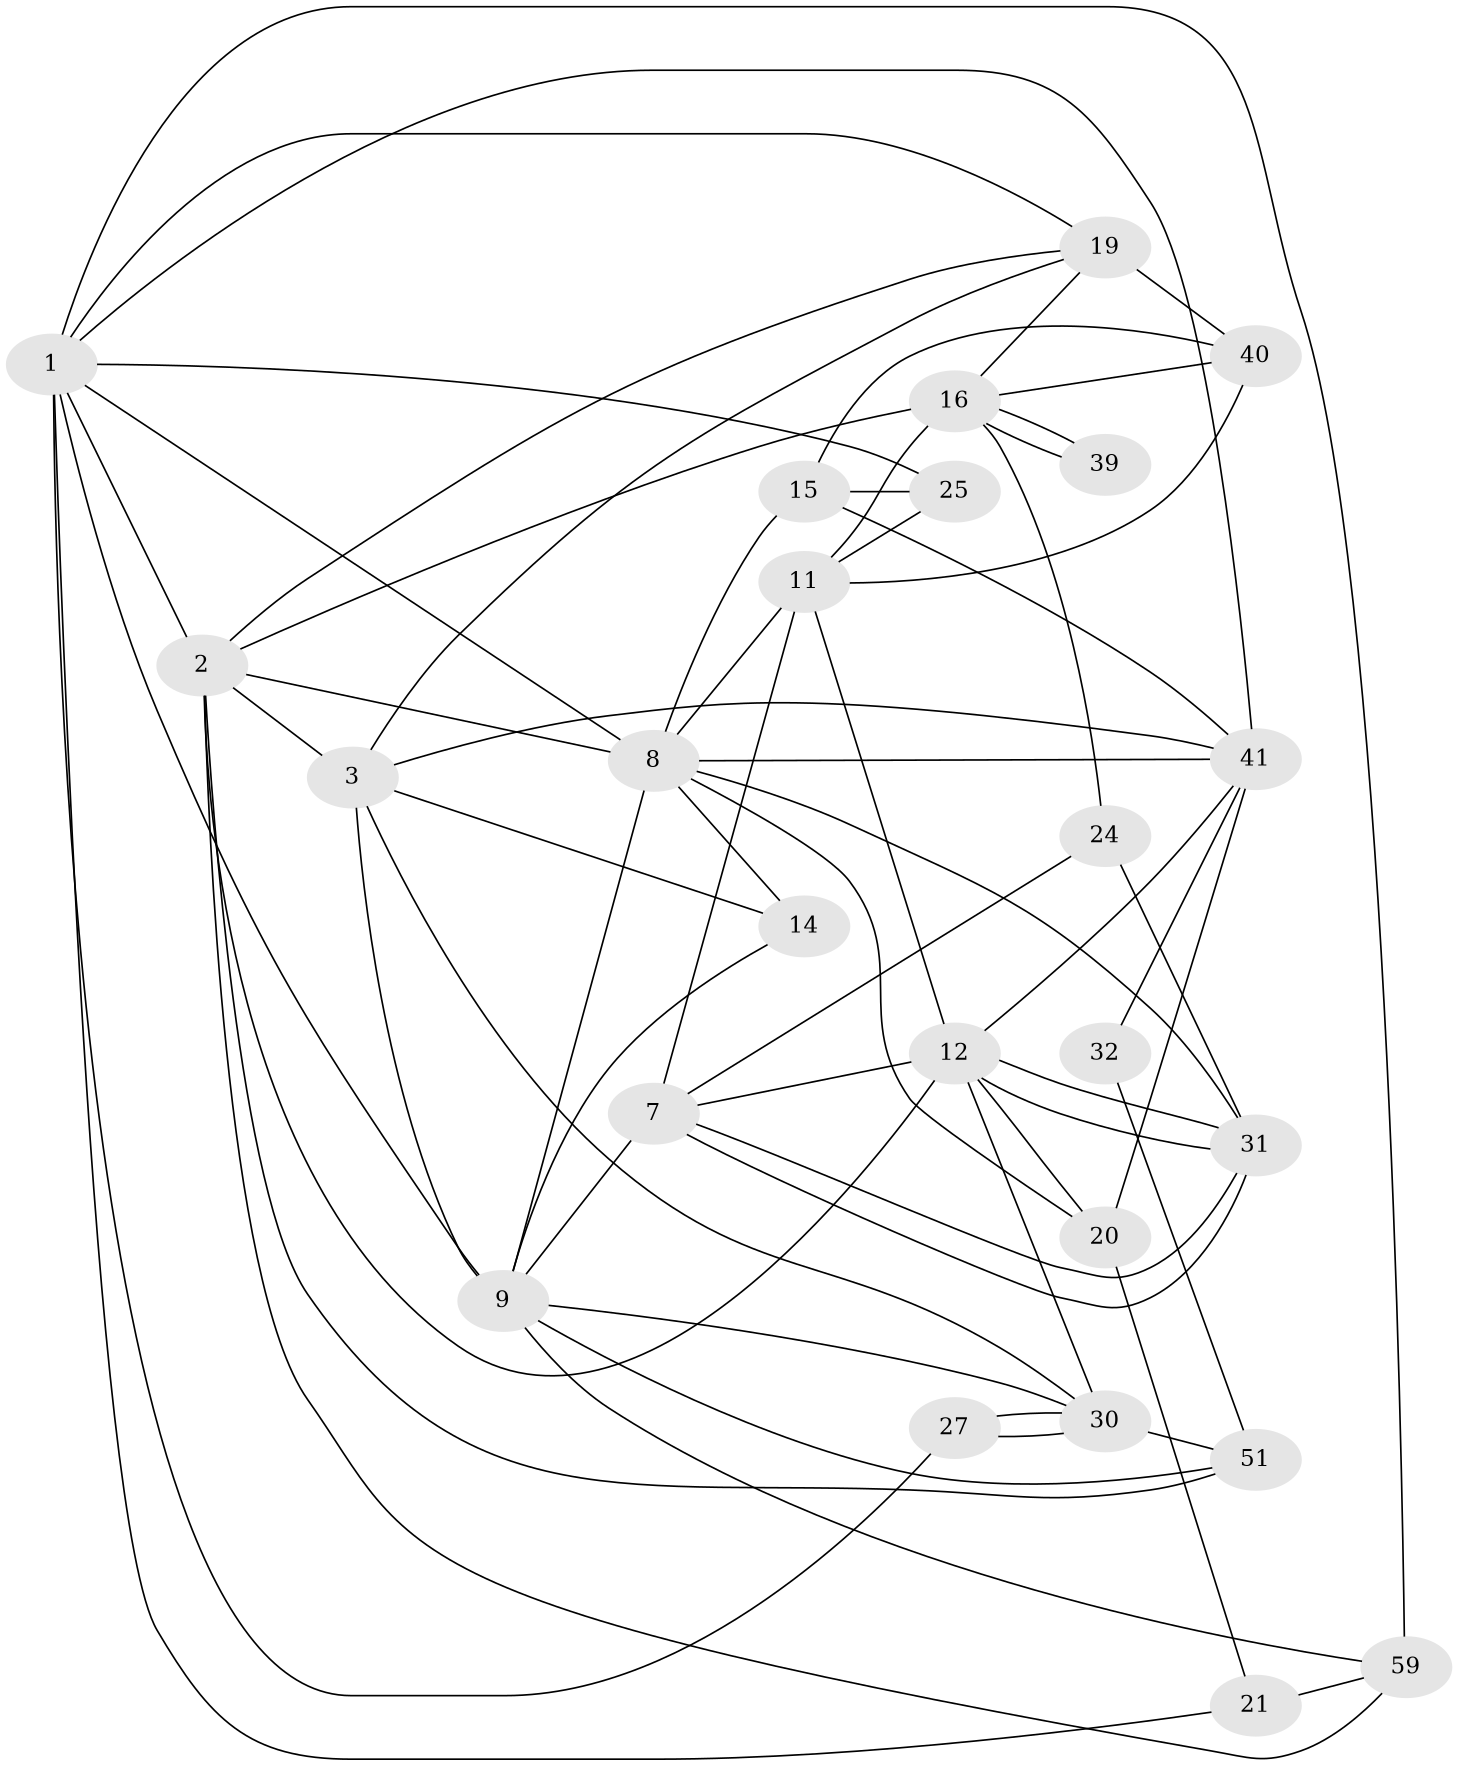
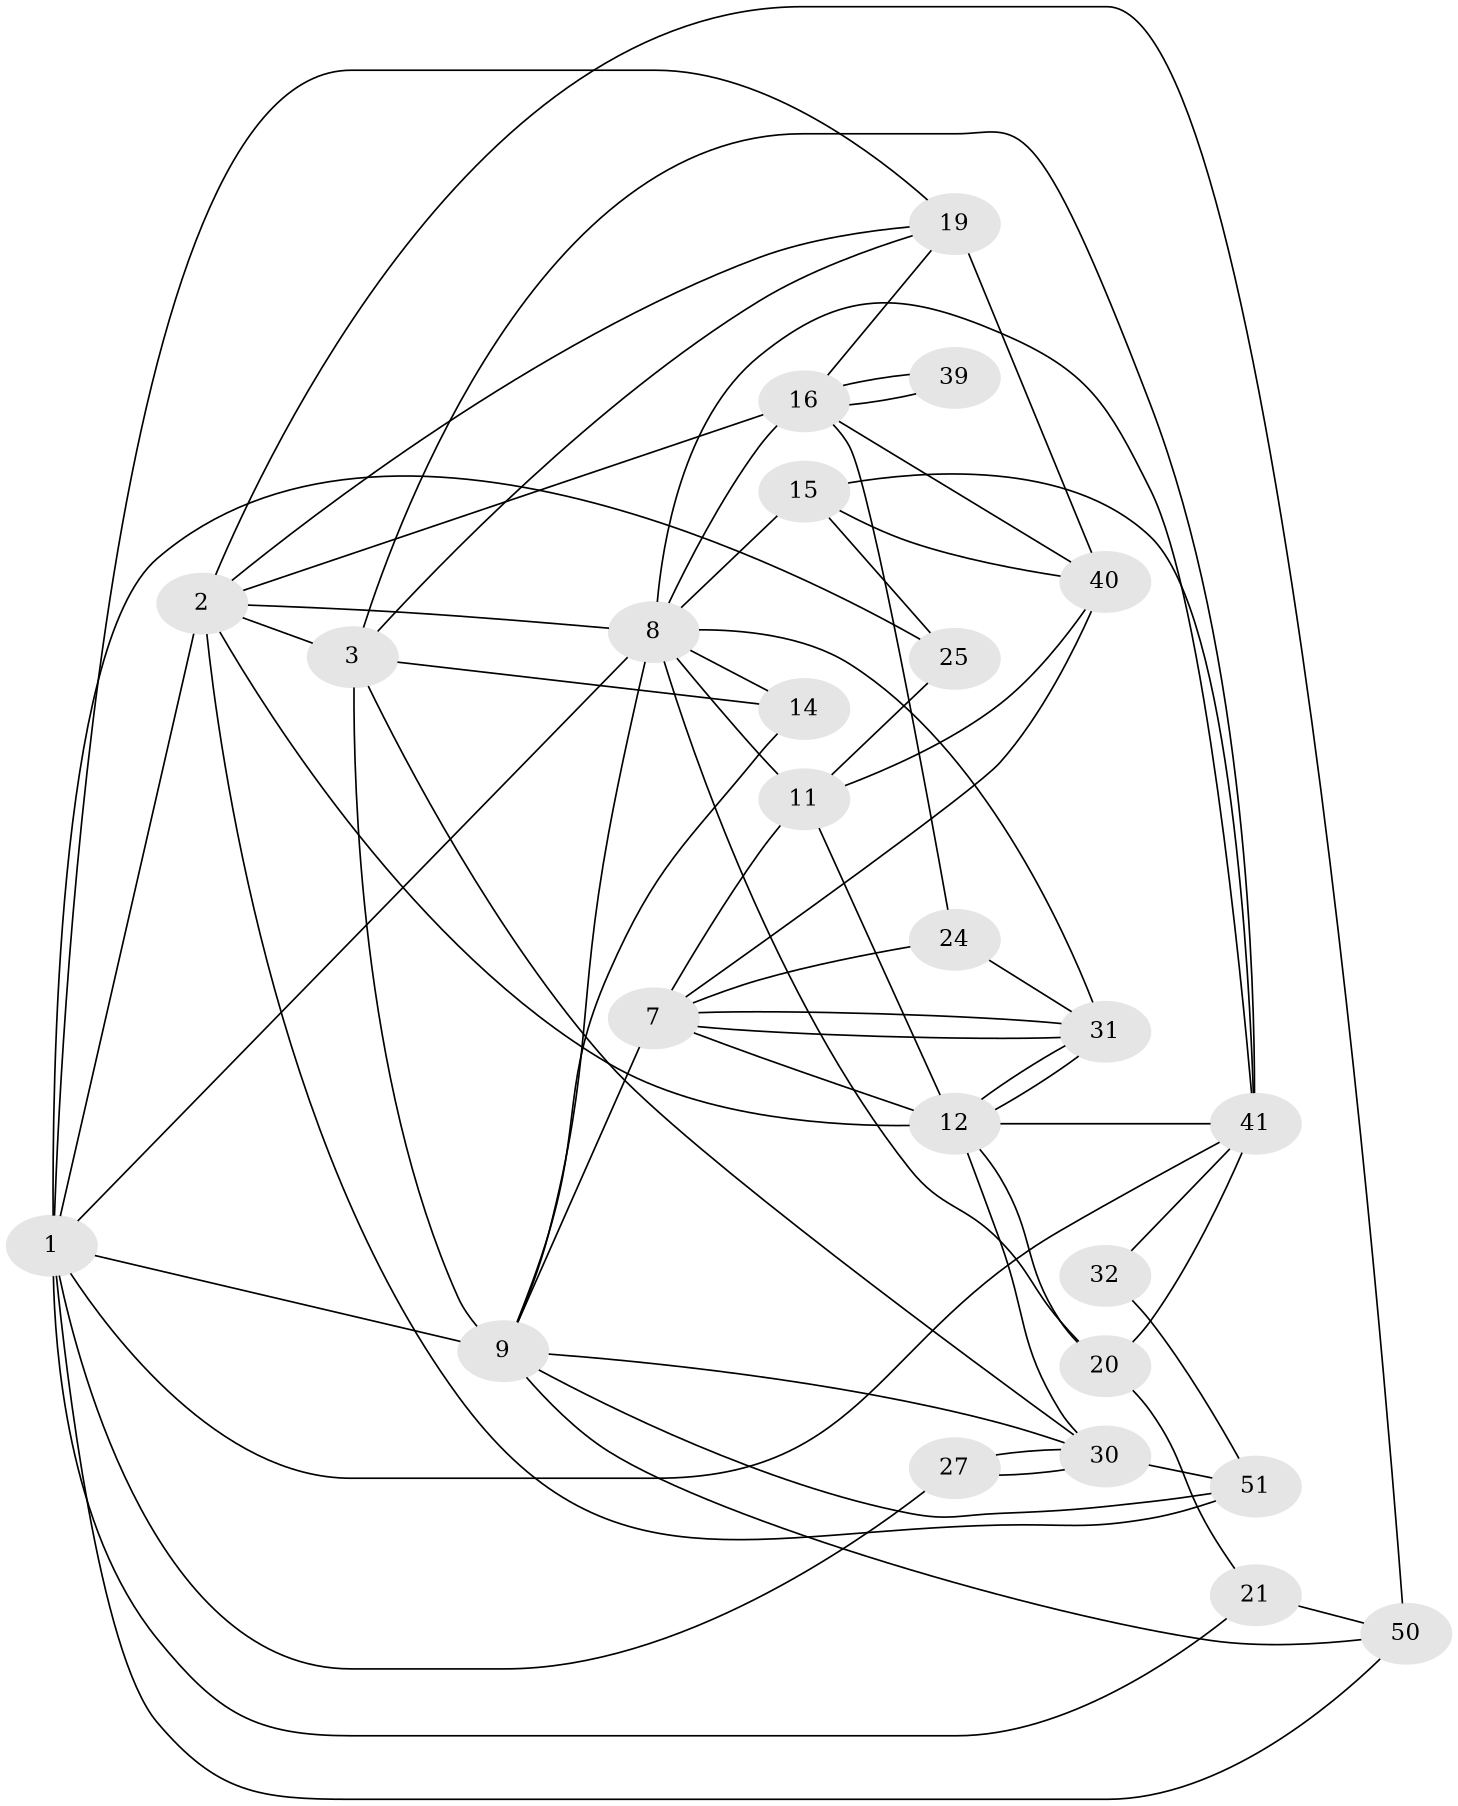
(873, 502) -> (717, 511)
none -> (916, 830)
(1406, 1667) -> (1406, 1634)
